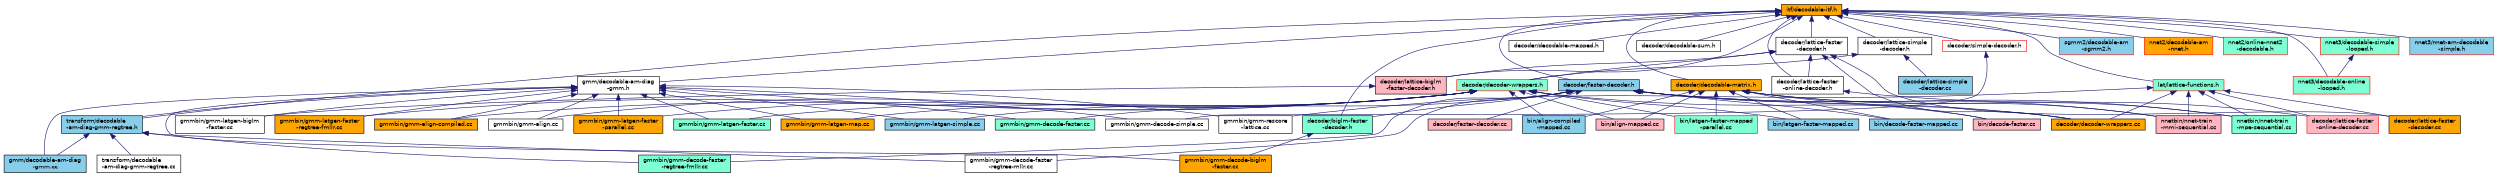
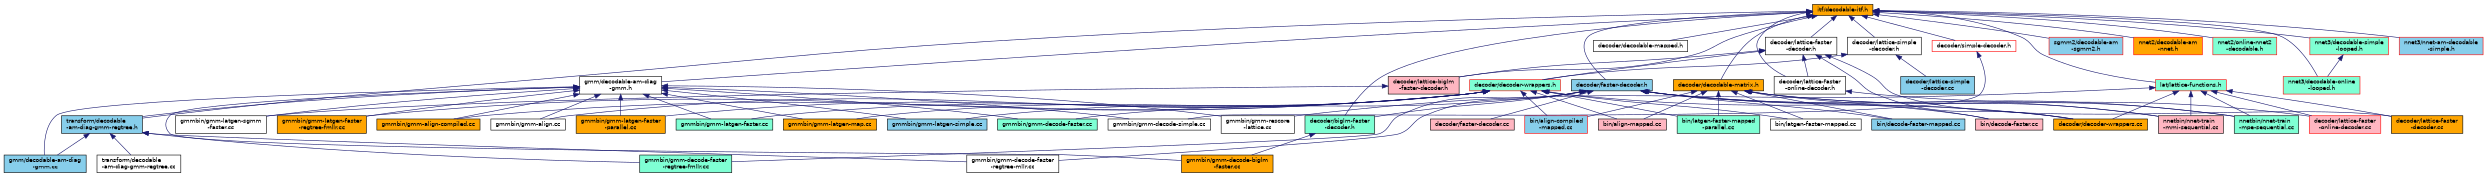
(1679, 46) -> none
(220, 125) -> (221, 125)
(1554, 125) -> (1556, 125)
(1716, 125) -> (1718, 125)
(1813, 125) -> (1816, 125)
